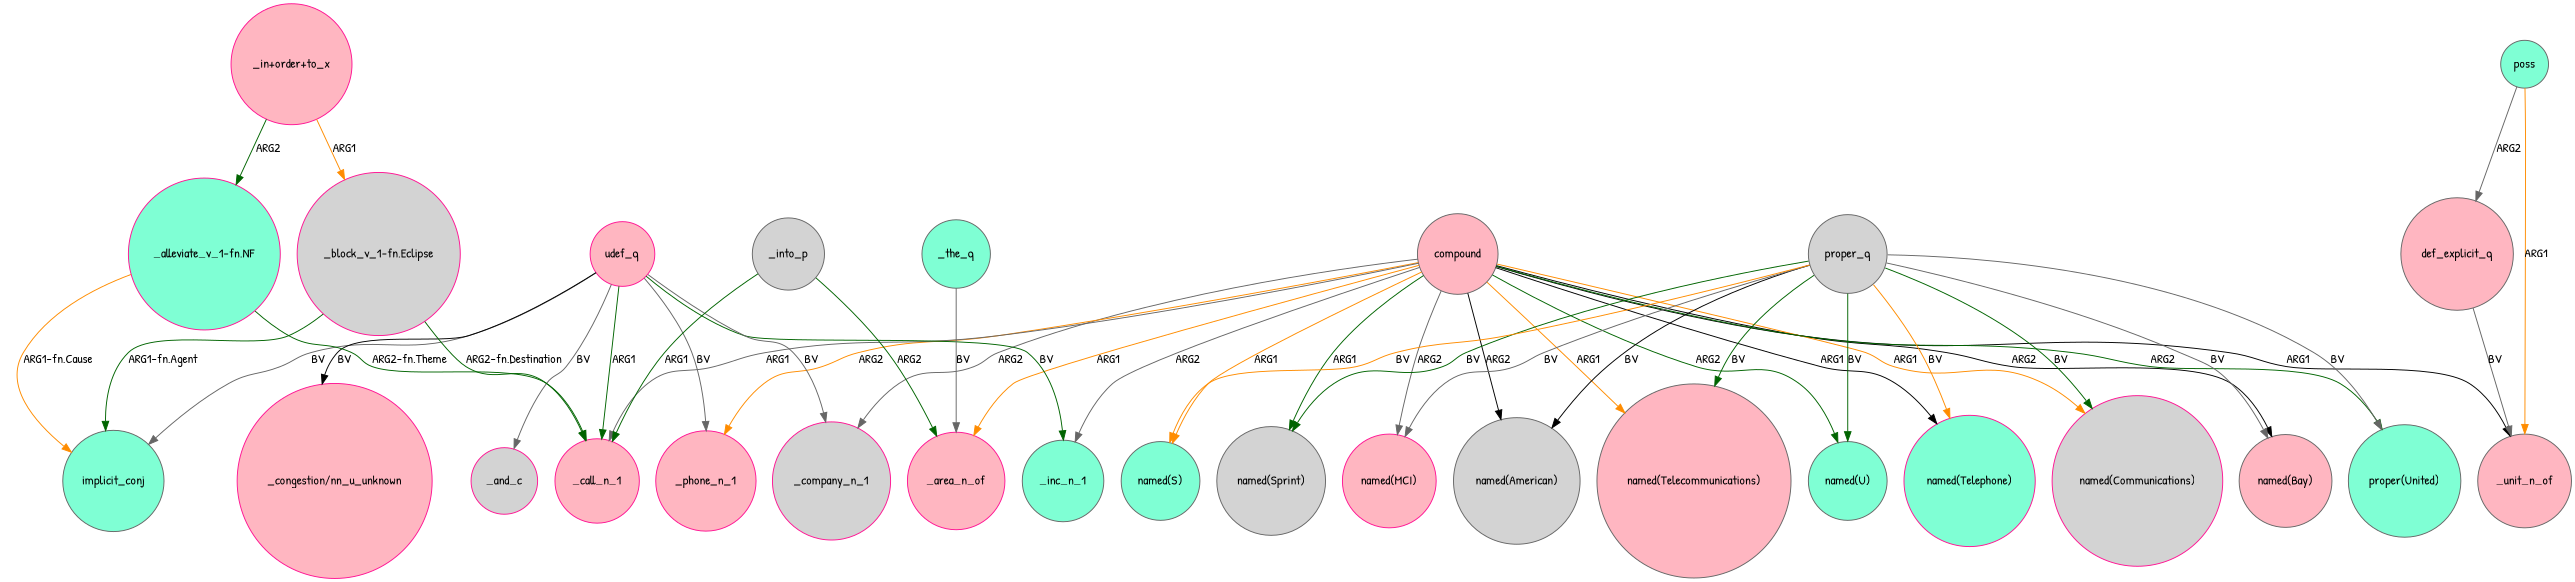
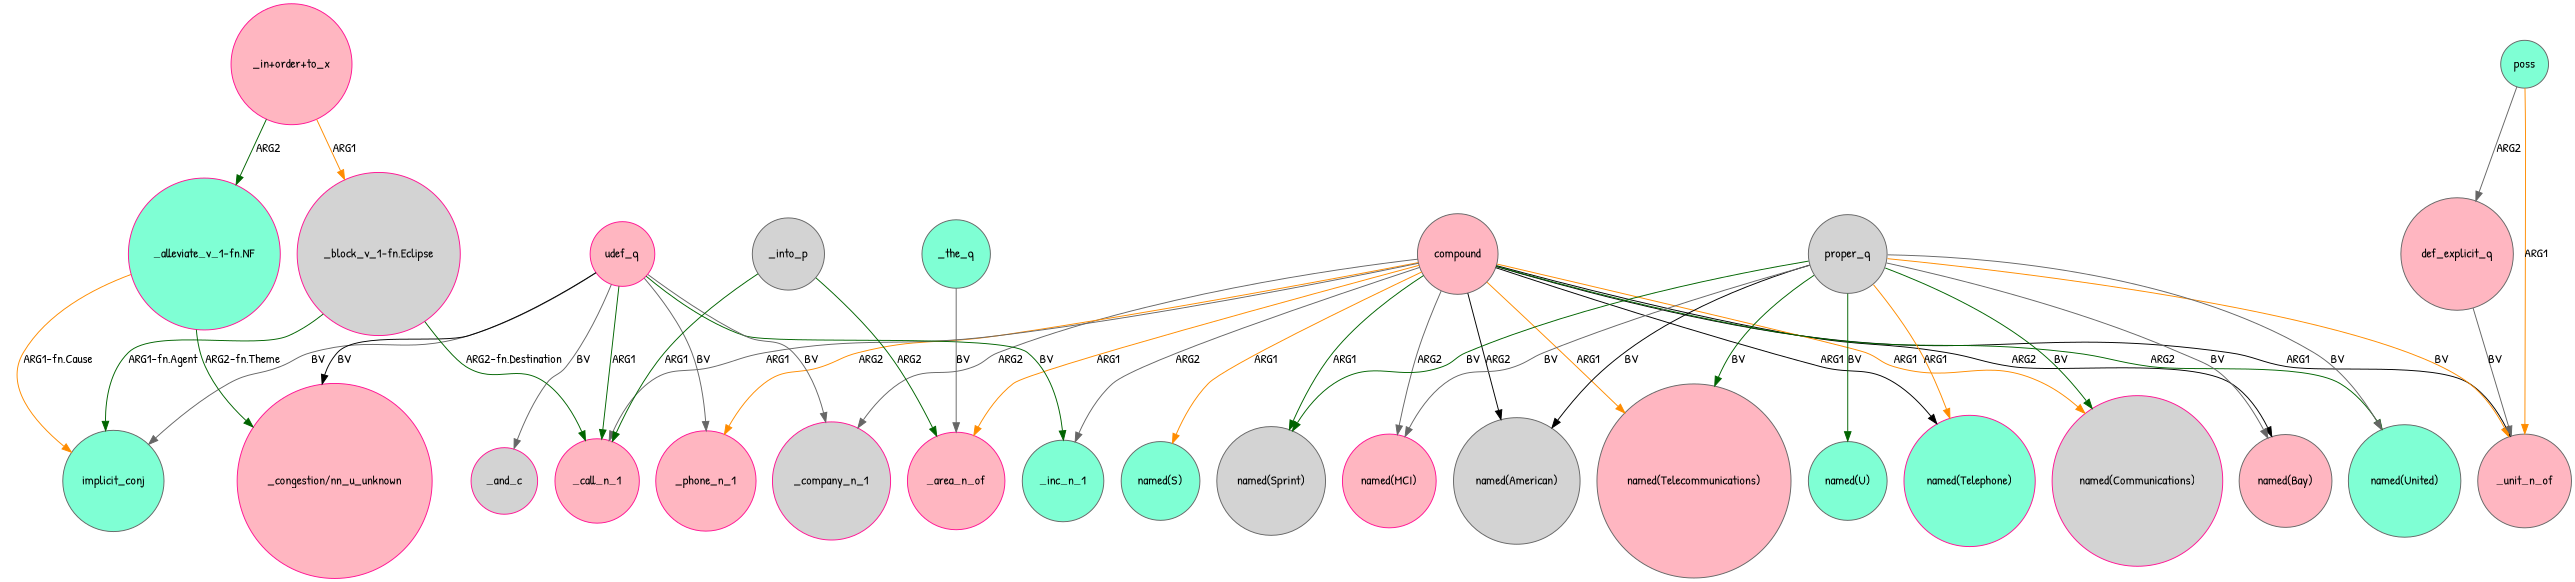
(1463, 342) -> (2228, 307)
(1670, 358) -> none
(1935, 360) -> (1935, 360)
(424, 372) -> (212, 380)
(2405, 481) -> (2405, 481)
